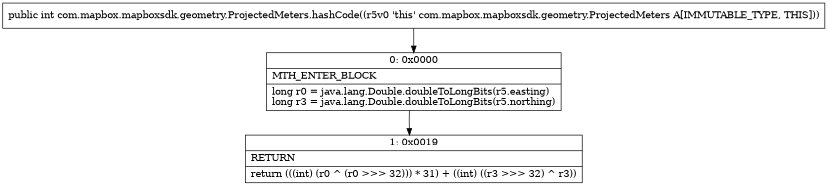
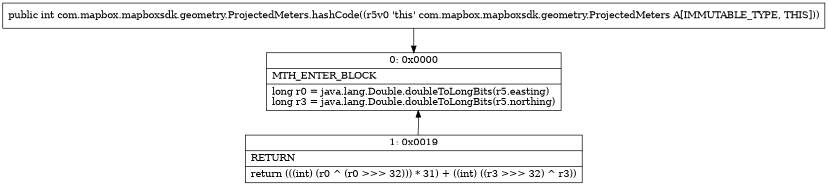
(409, 119) -> (418, 126)
